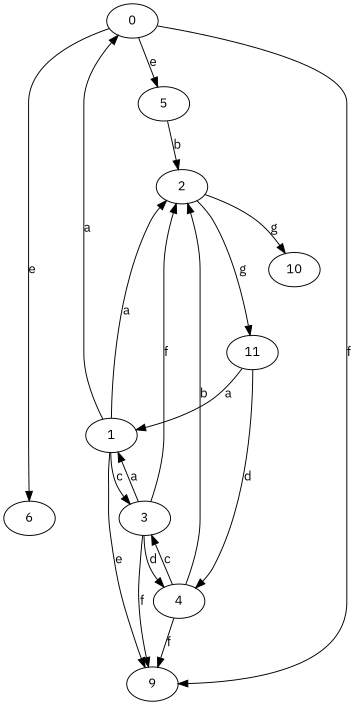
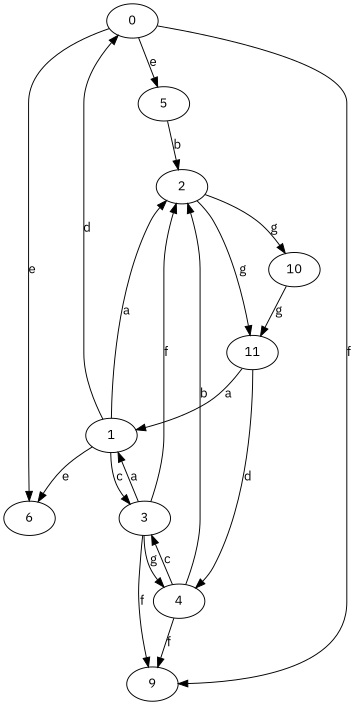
(88, 228) -> (88, 228)
none -> (276, 307)
(114, 557) -> (65, 467)
(154, 560) -> (154, 560)
